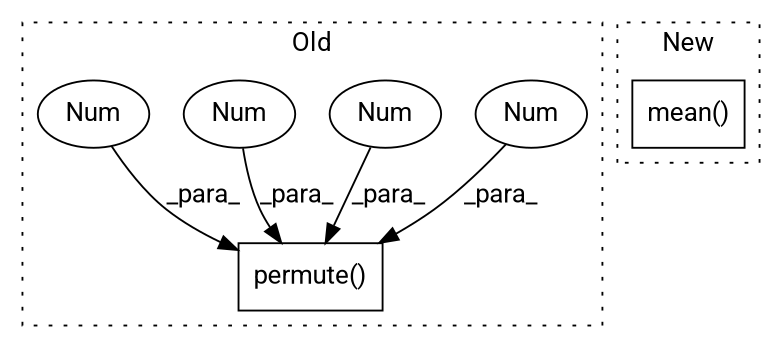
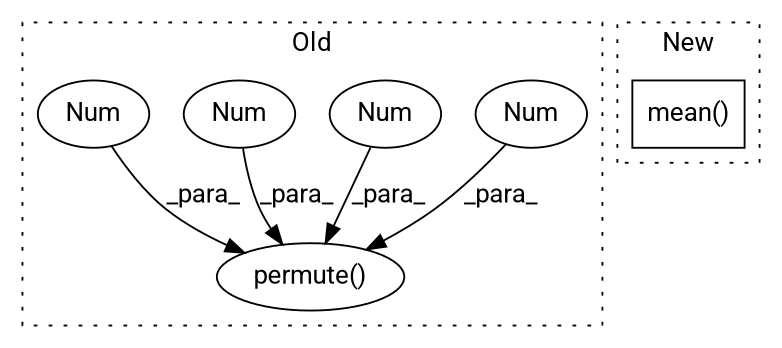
(311, 277) -> (311, 277)
